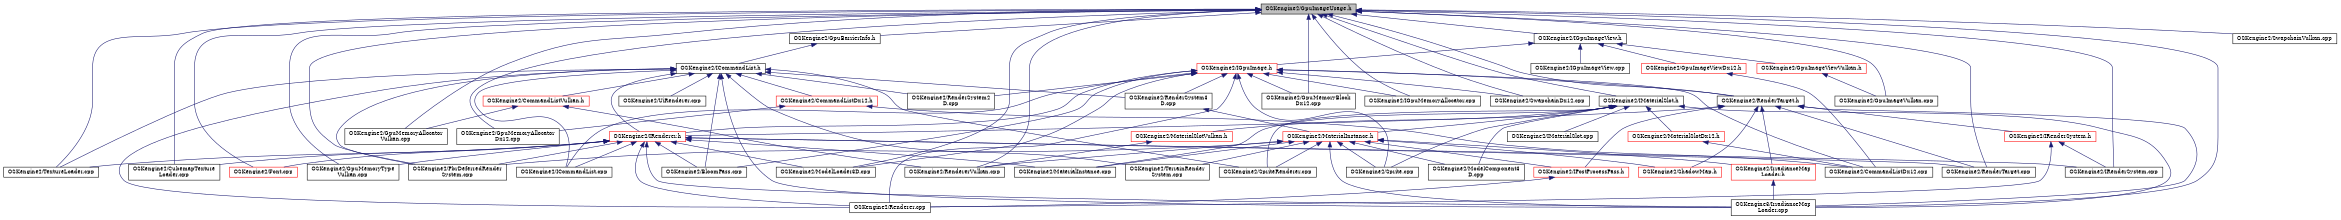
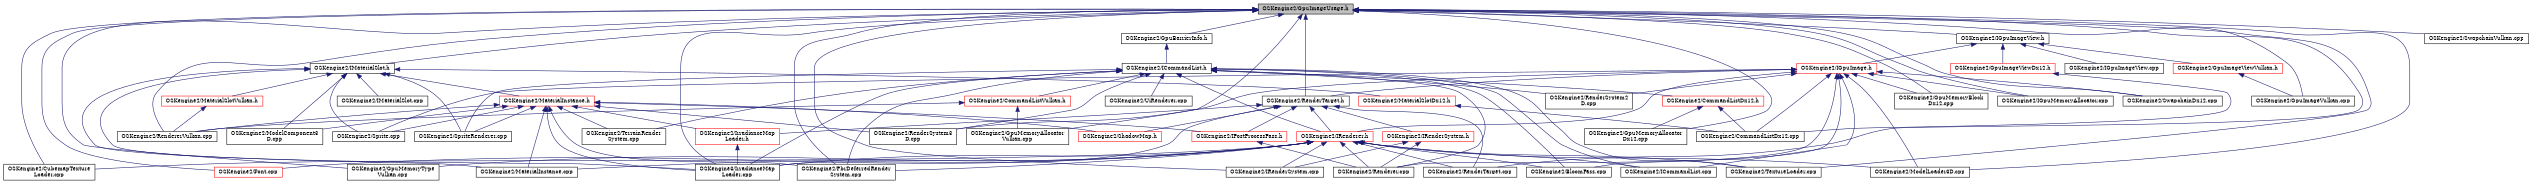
(1236, 116) -> (735, 119)
